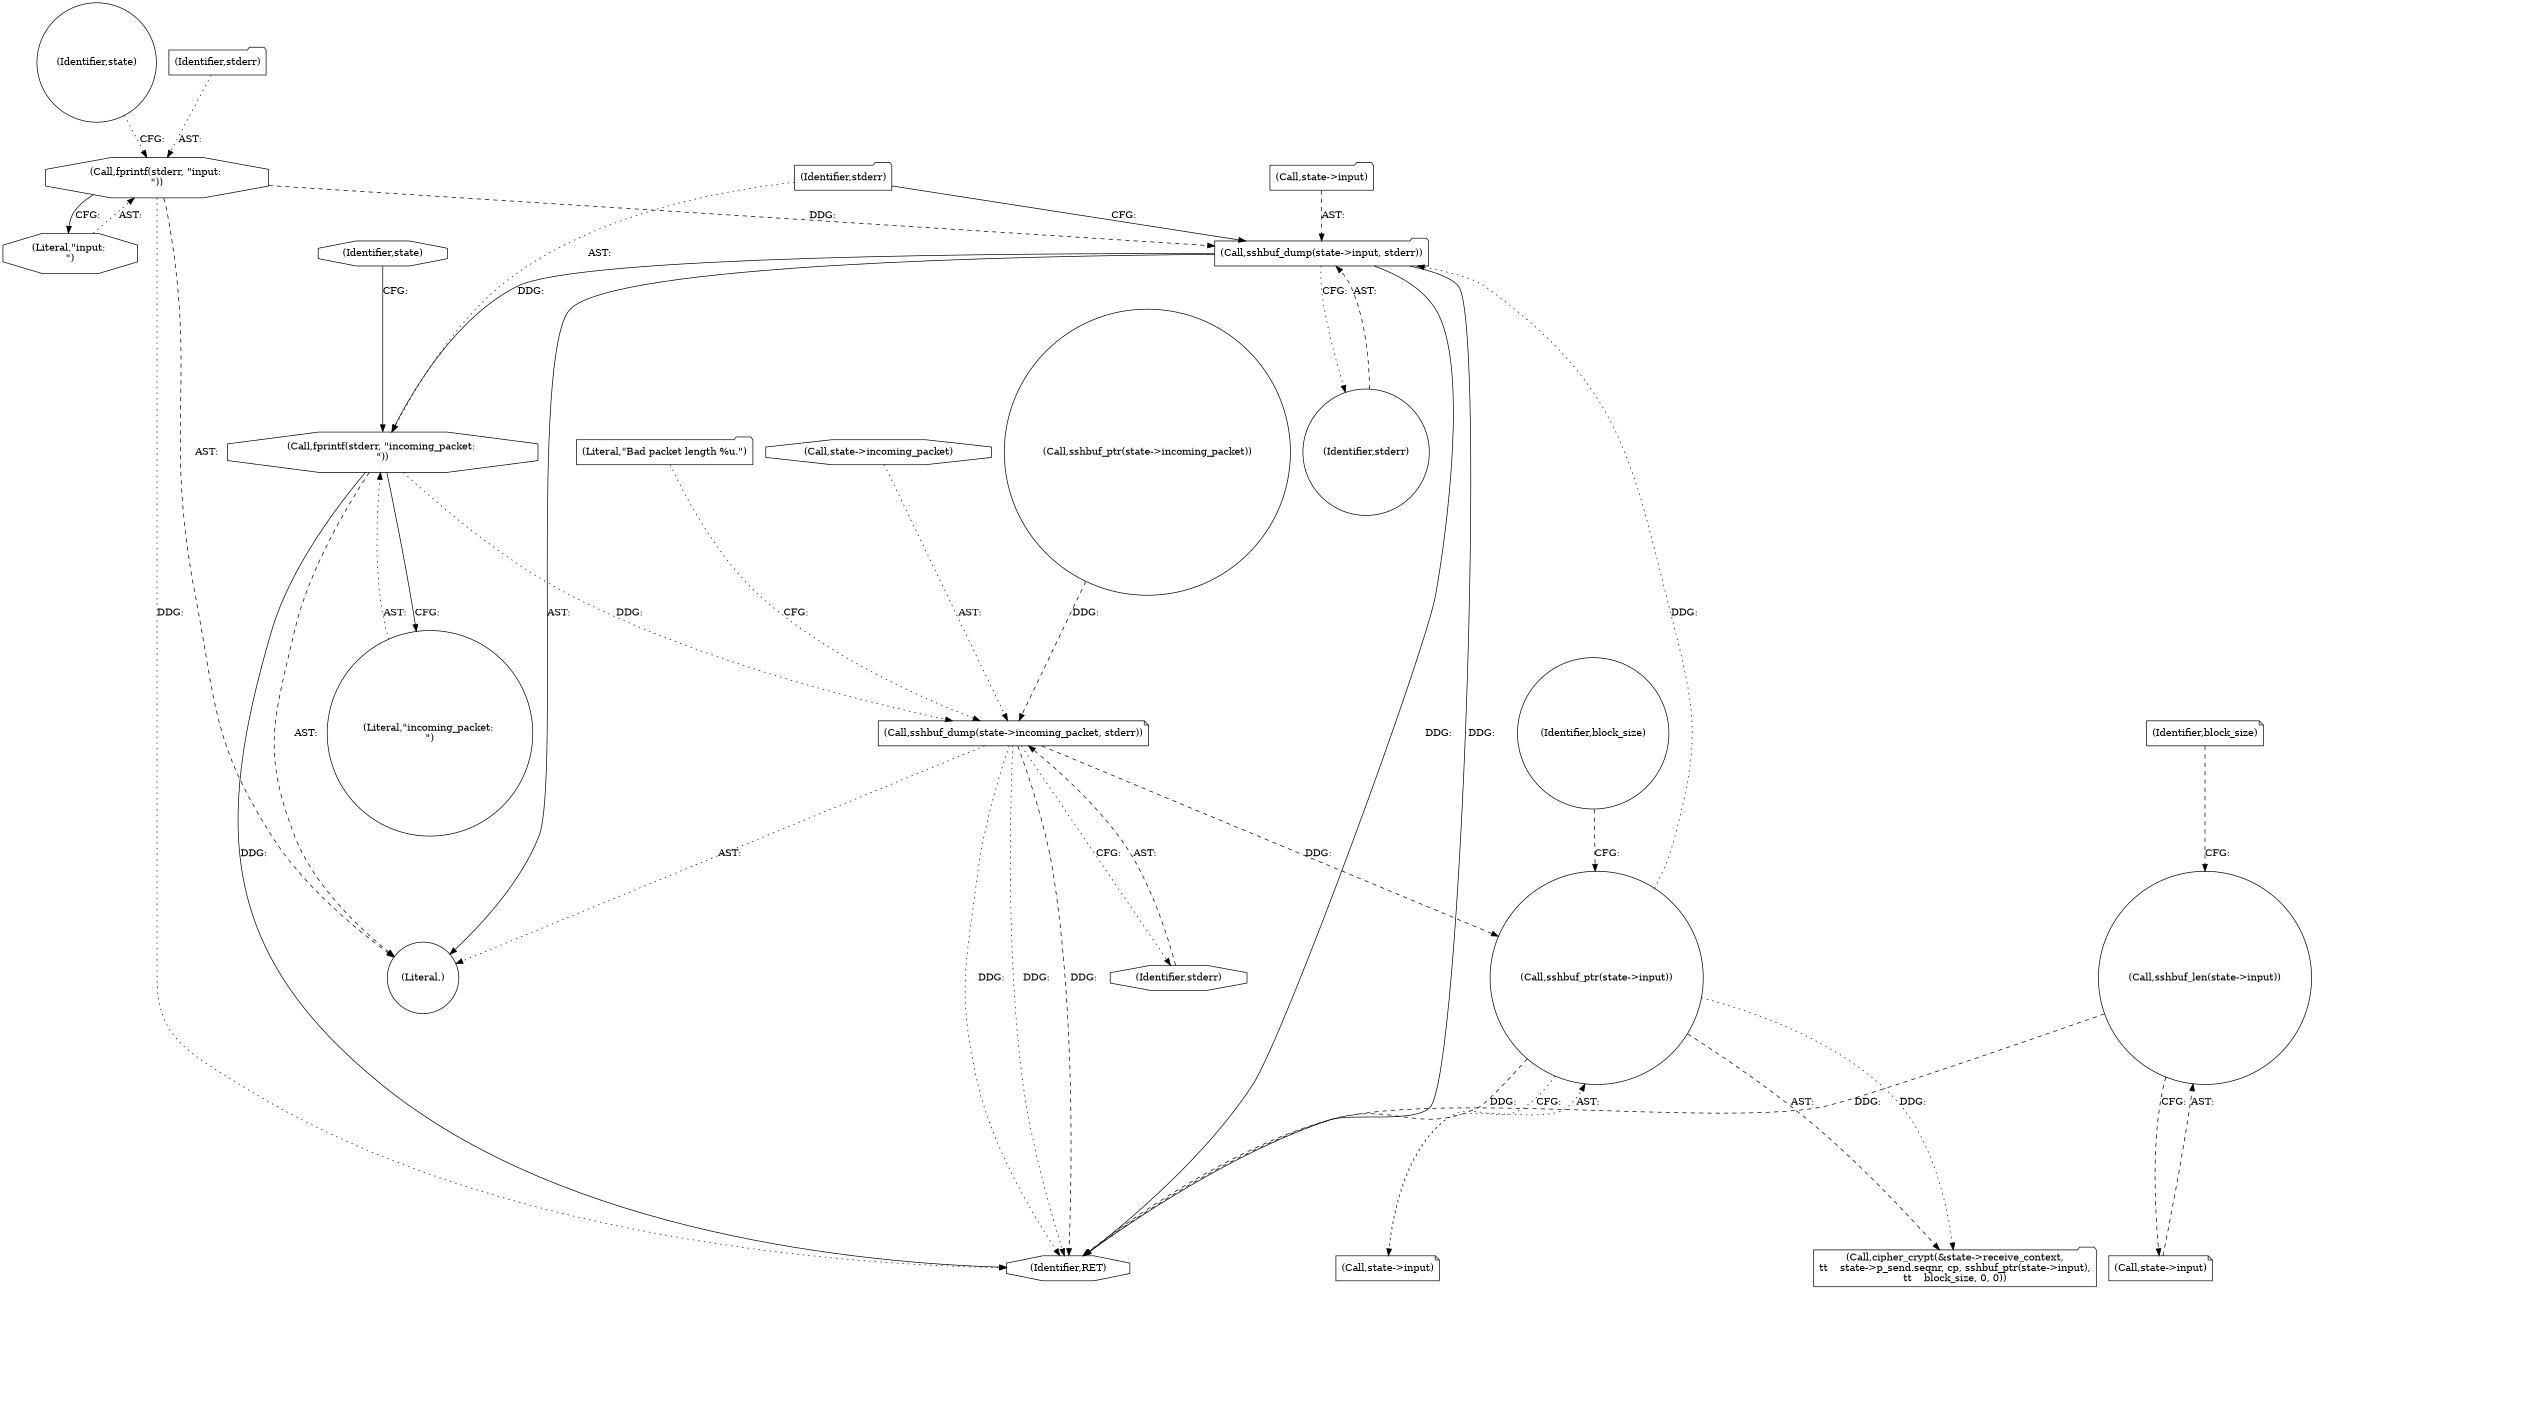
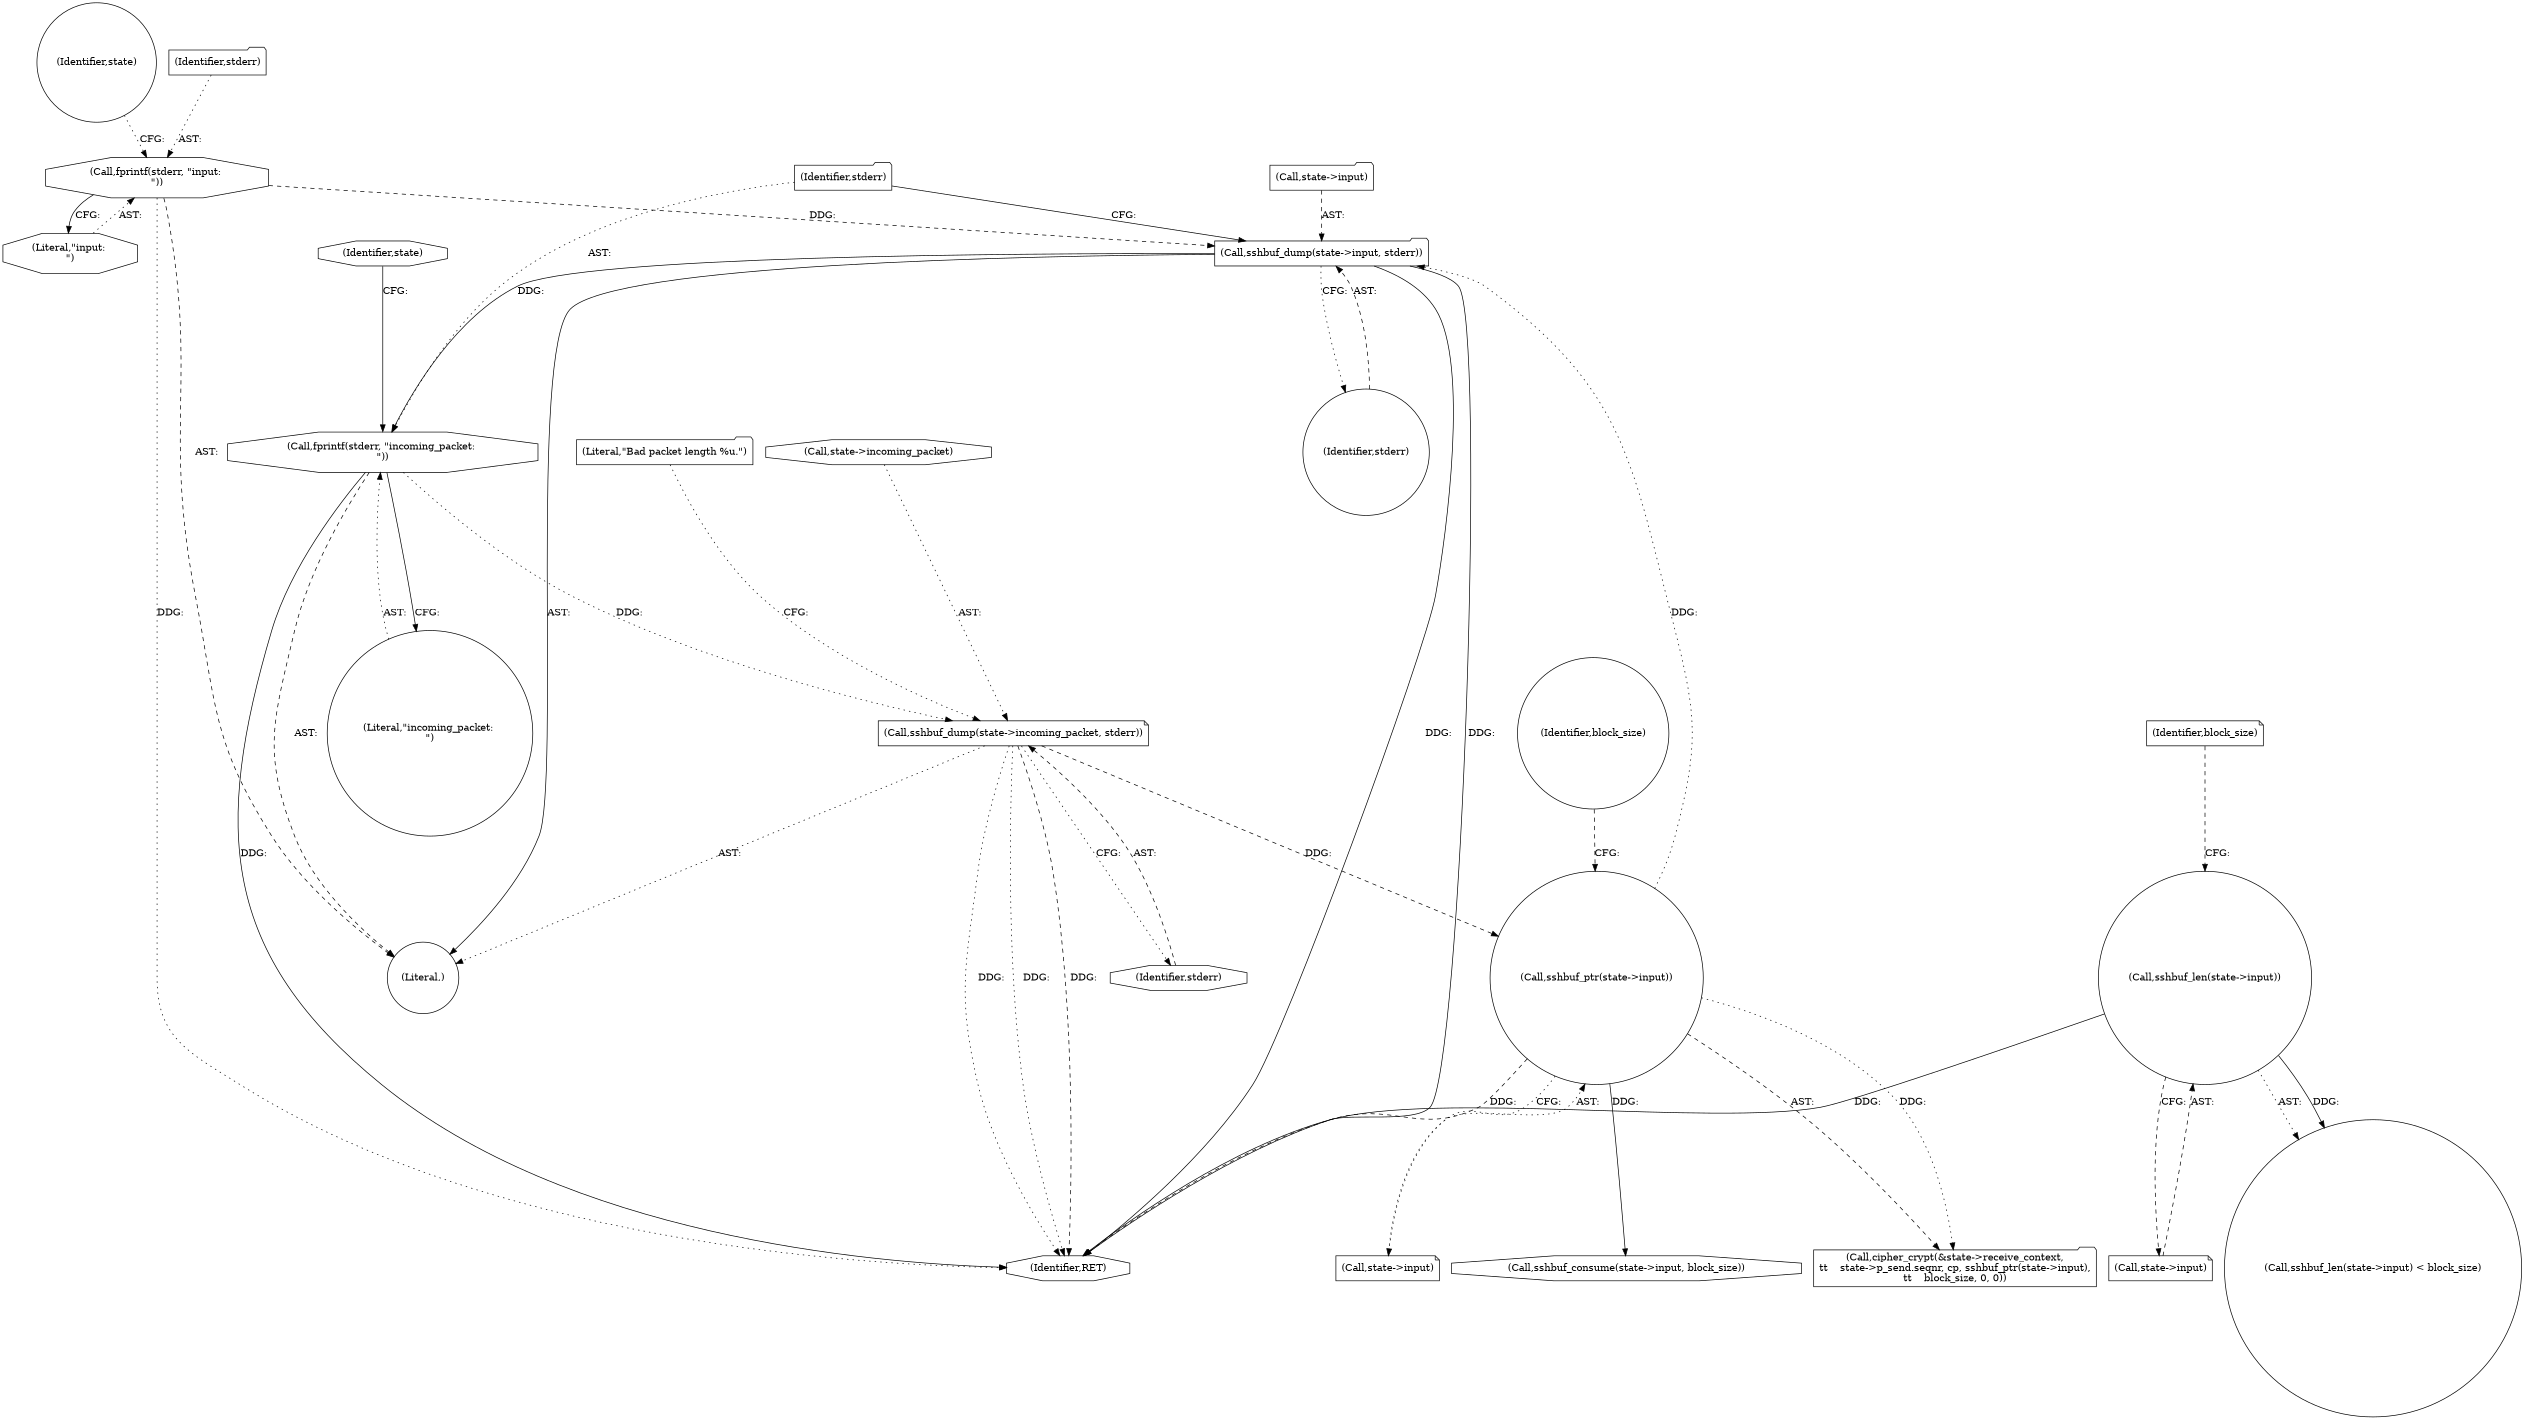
(1147, 452) -> none
(1586, 1110) -> (1586, 1110)
none -> (1627, 1268)
none -> (2373, 1268)
